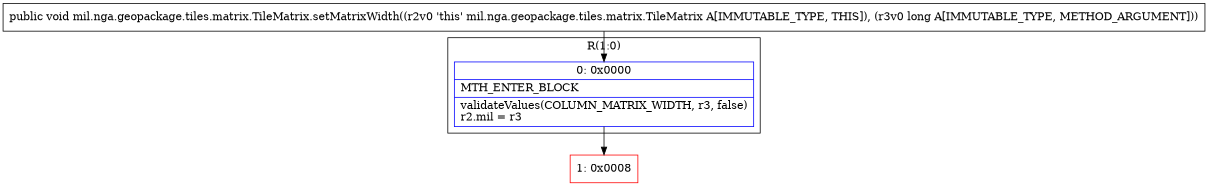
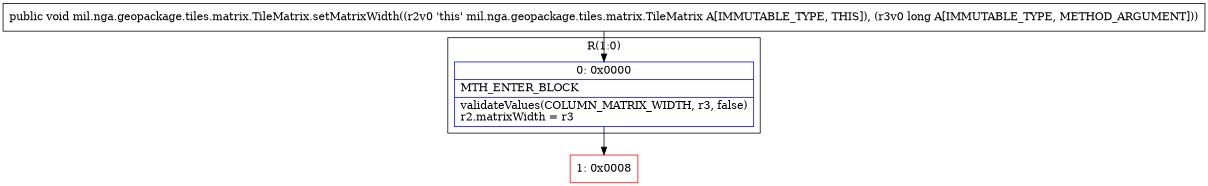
(491, 117) -> (517, 117)
